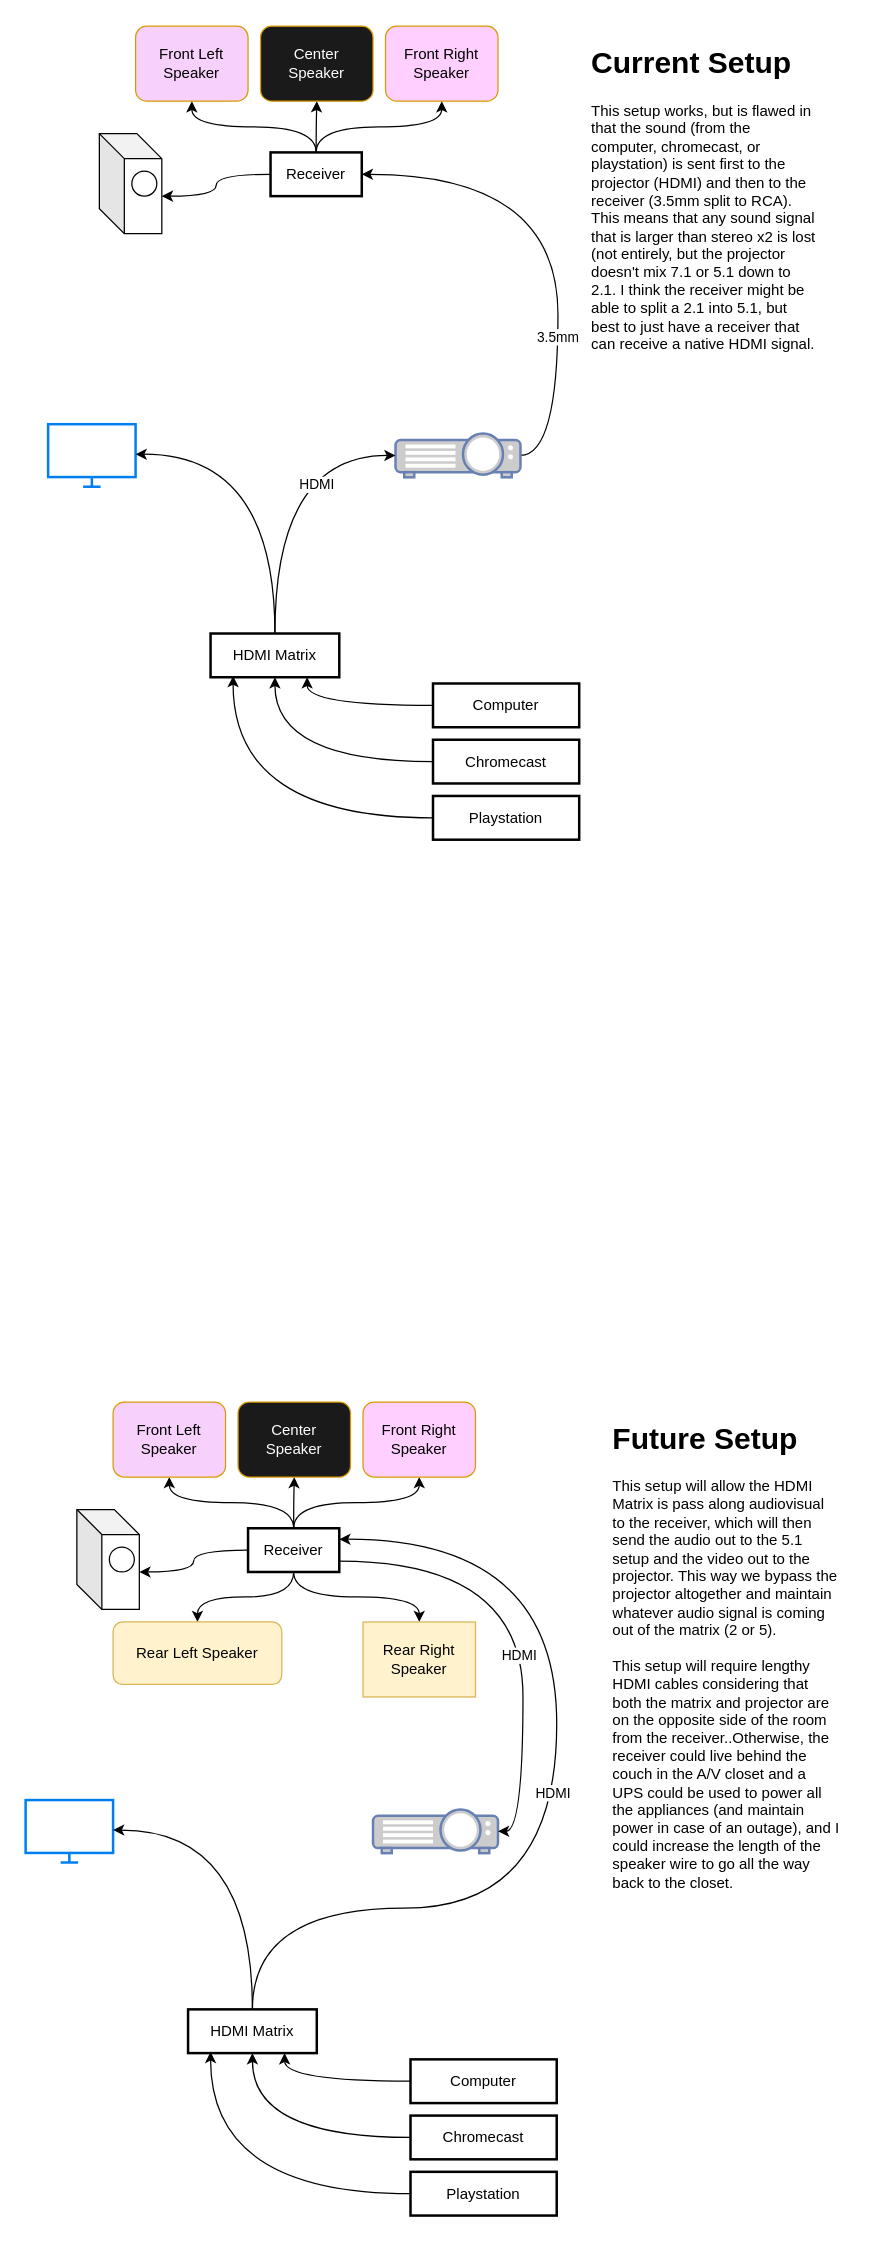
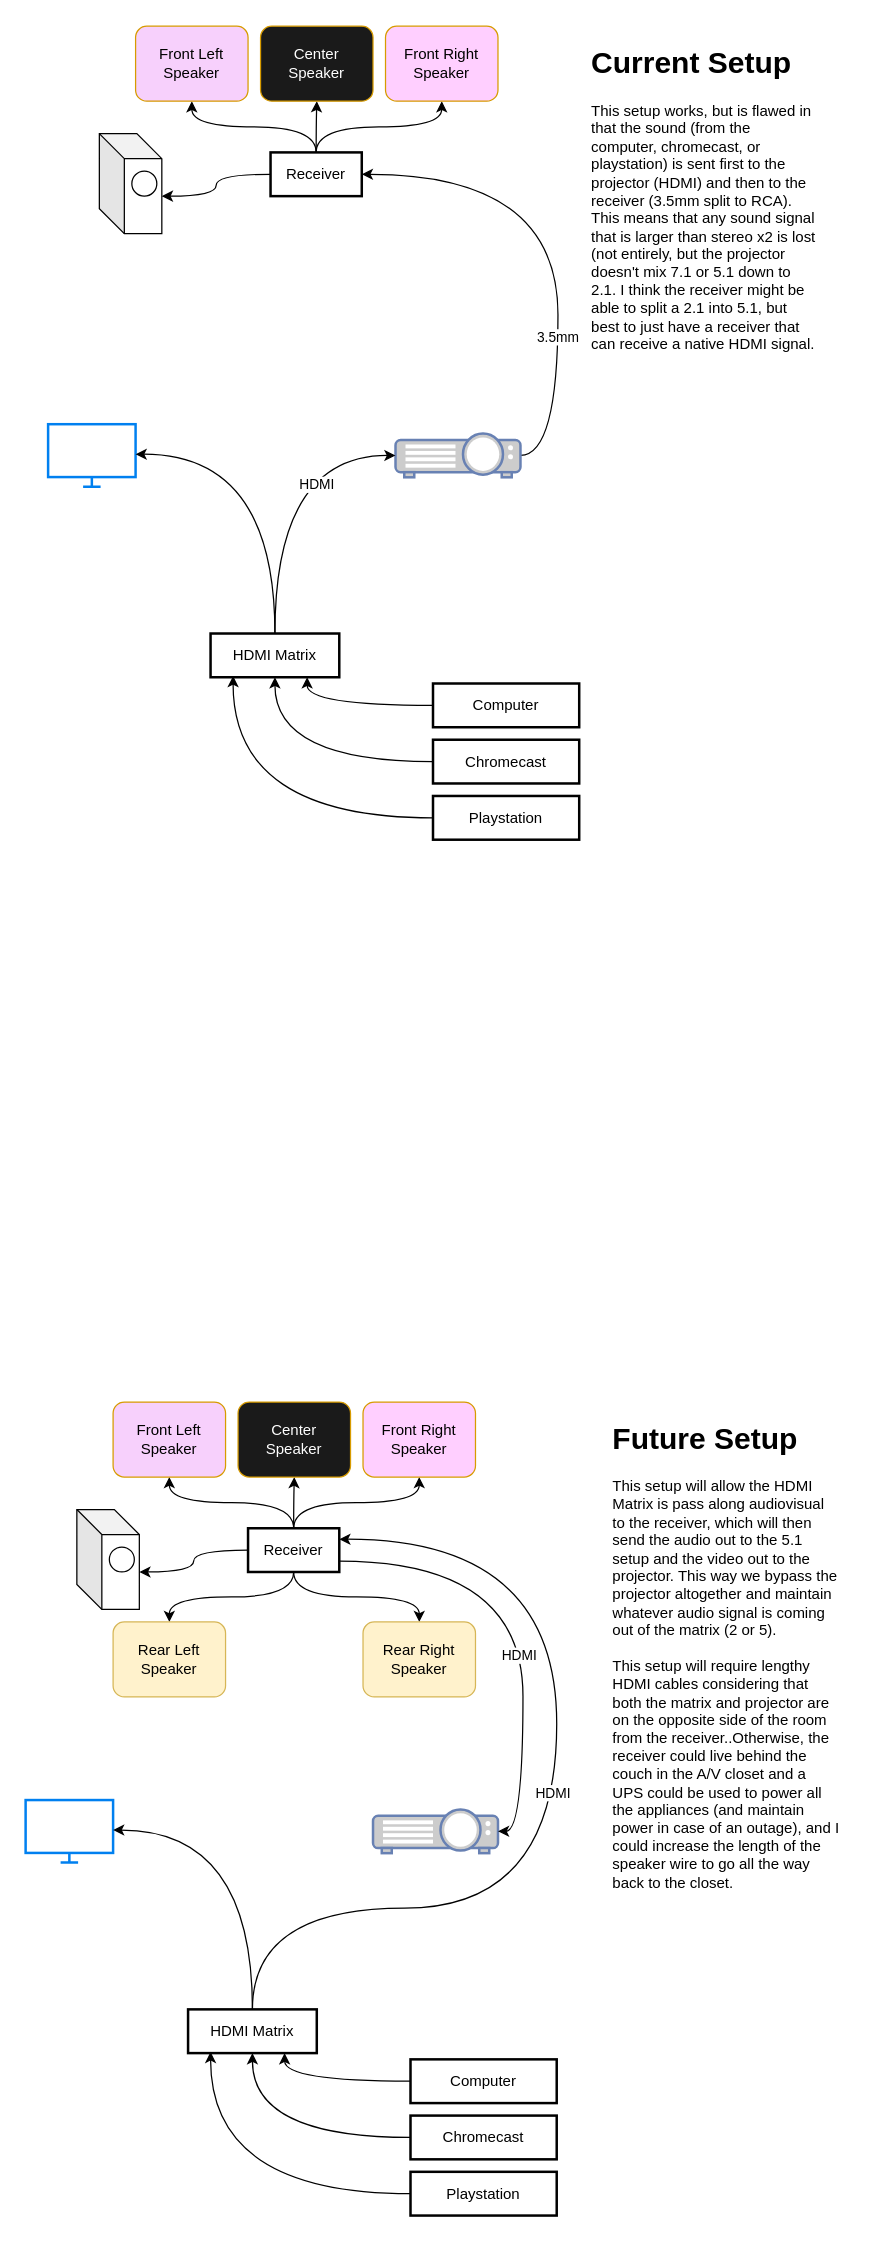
(198, 1653) -> (169, 1659)
(419, 1659) -> (419, 1659)
